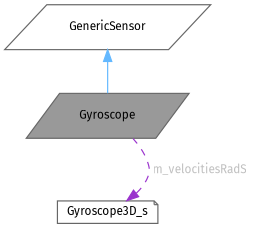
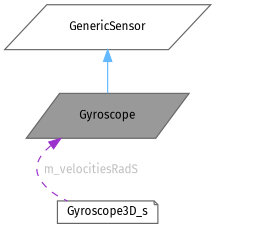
(149, 166) -> (39, 178)
